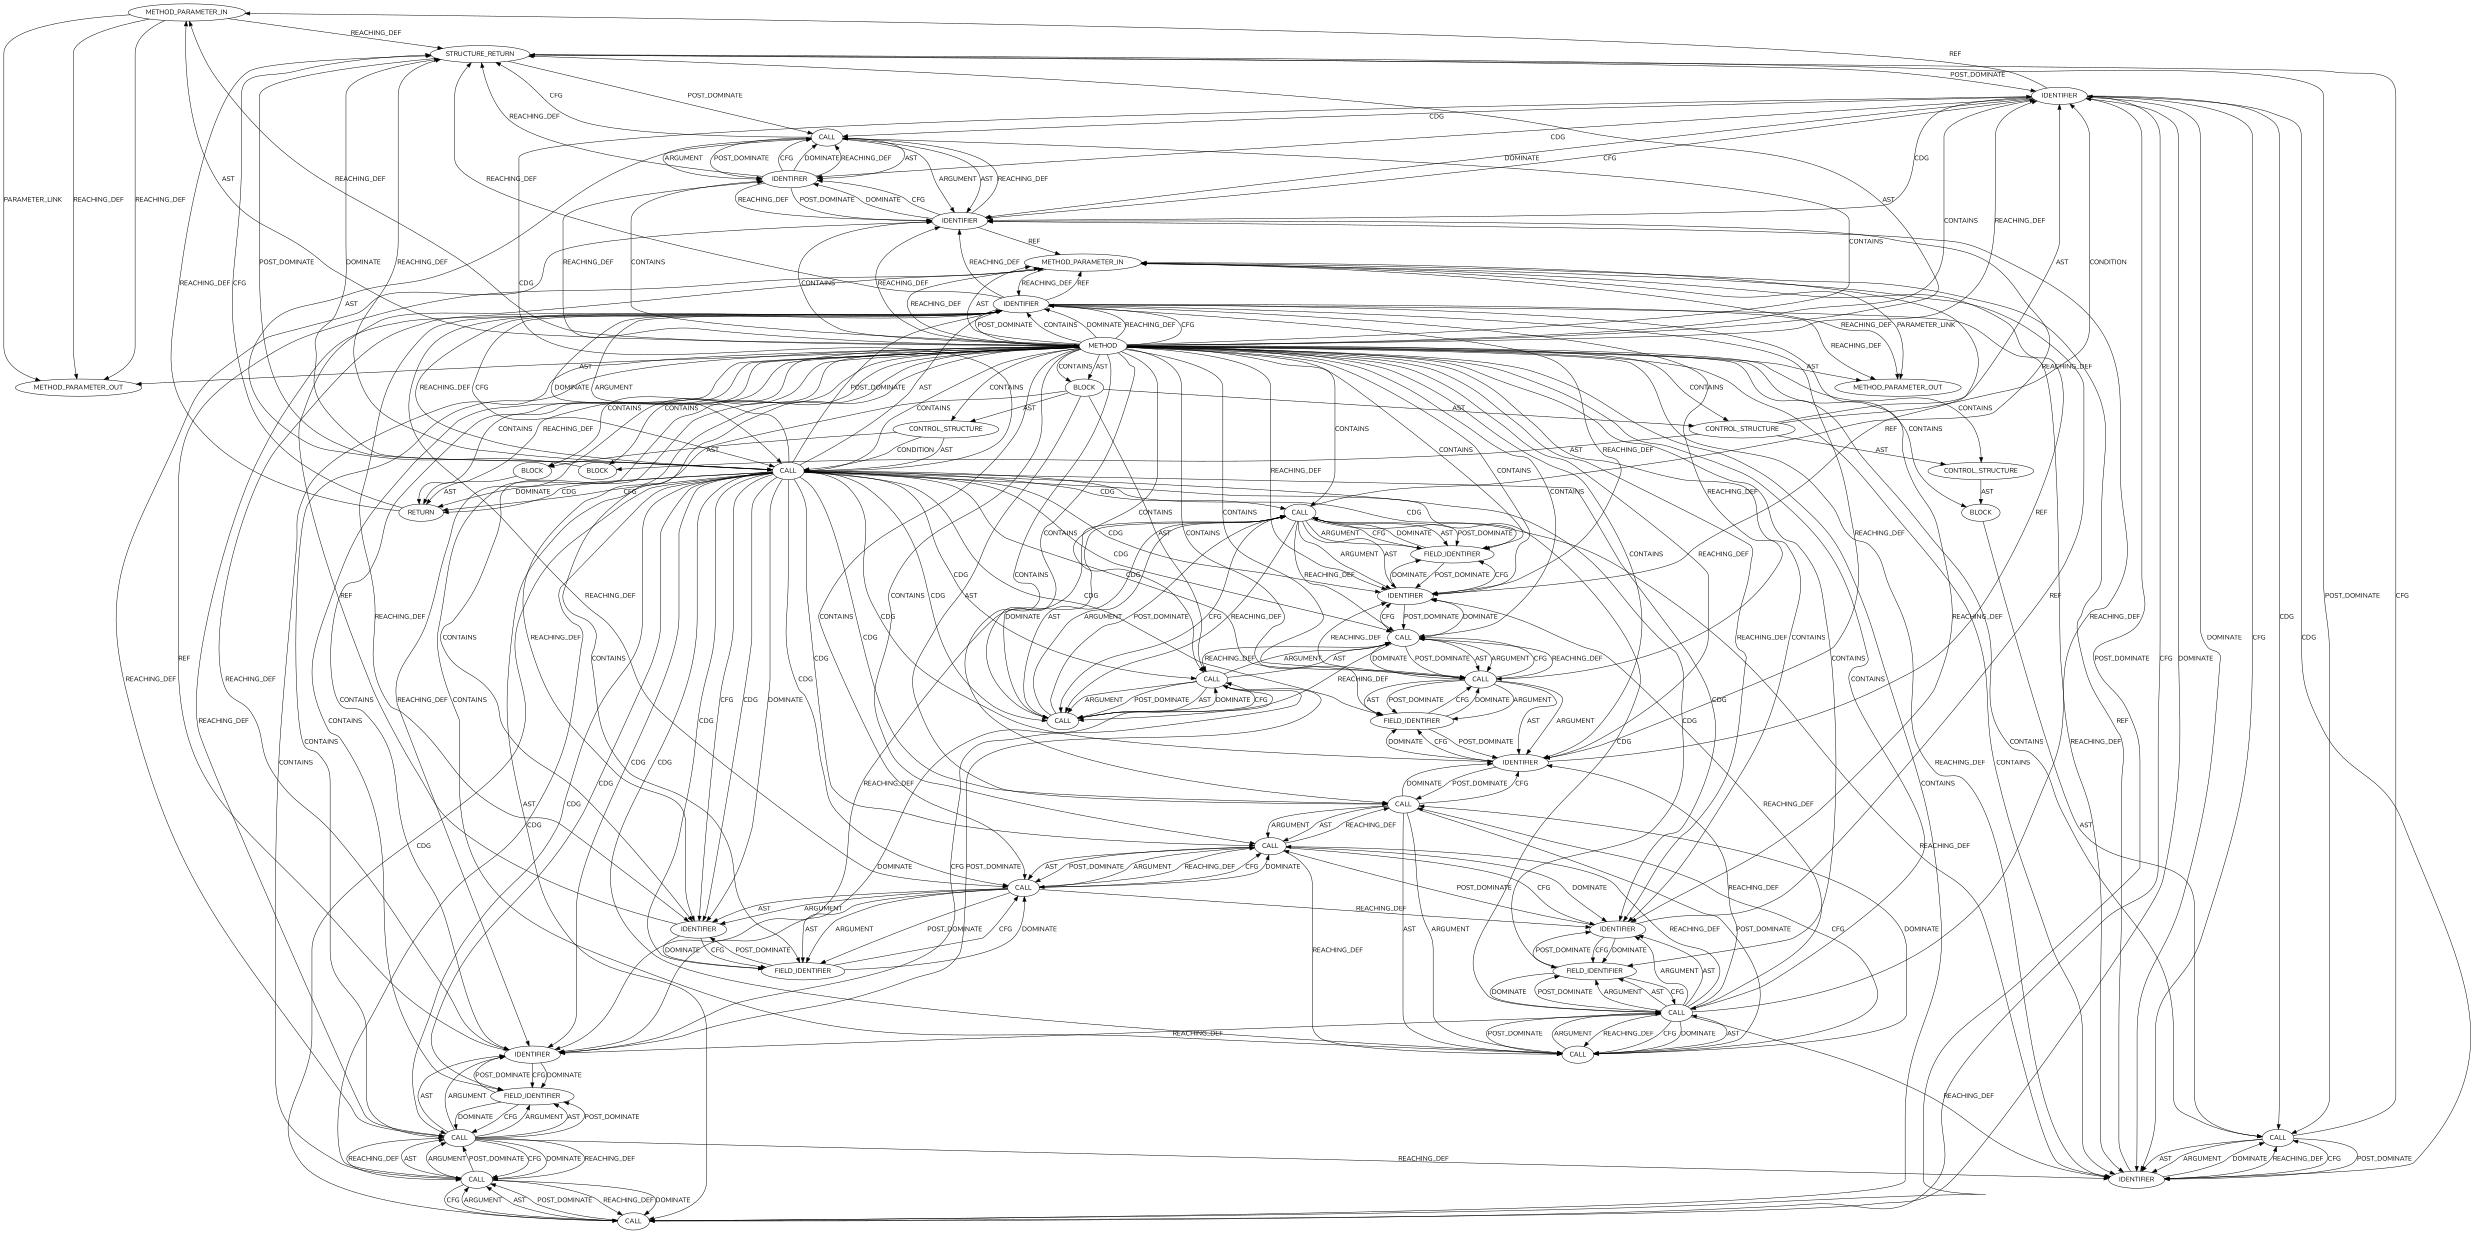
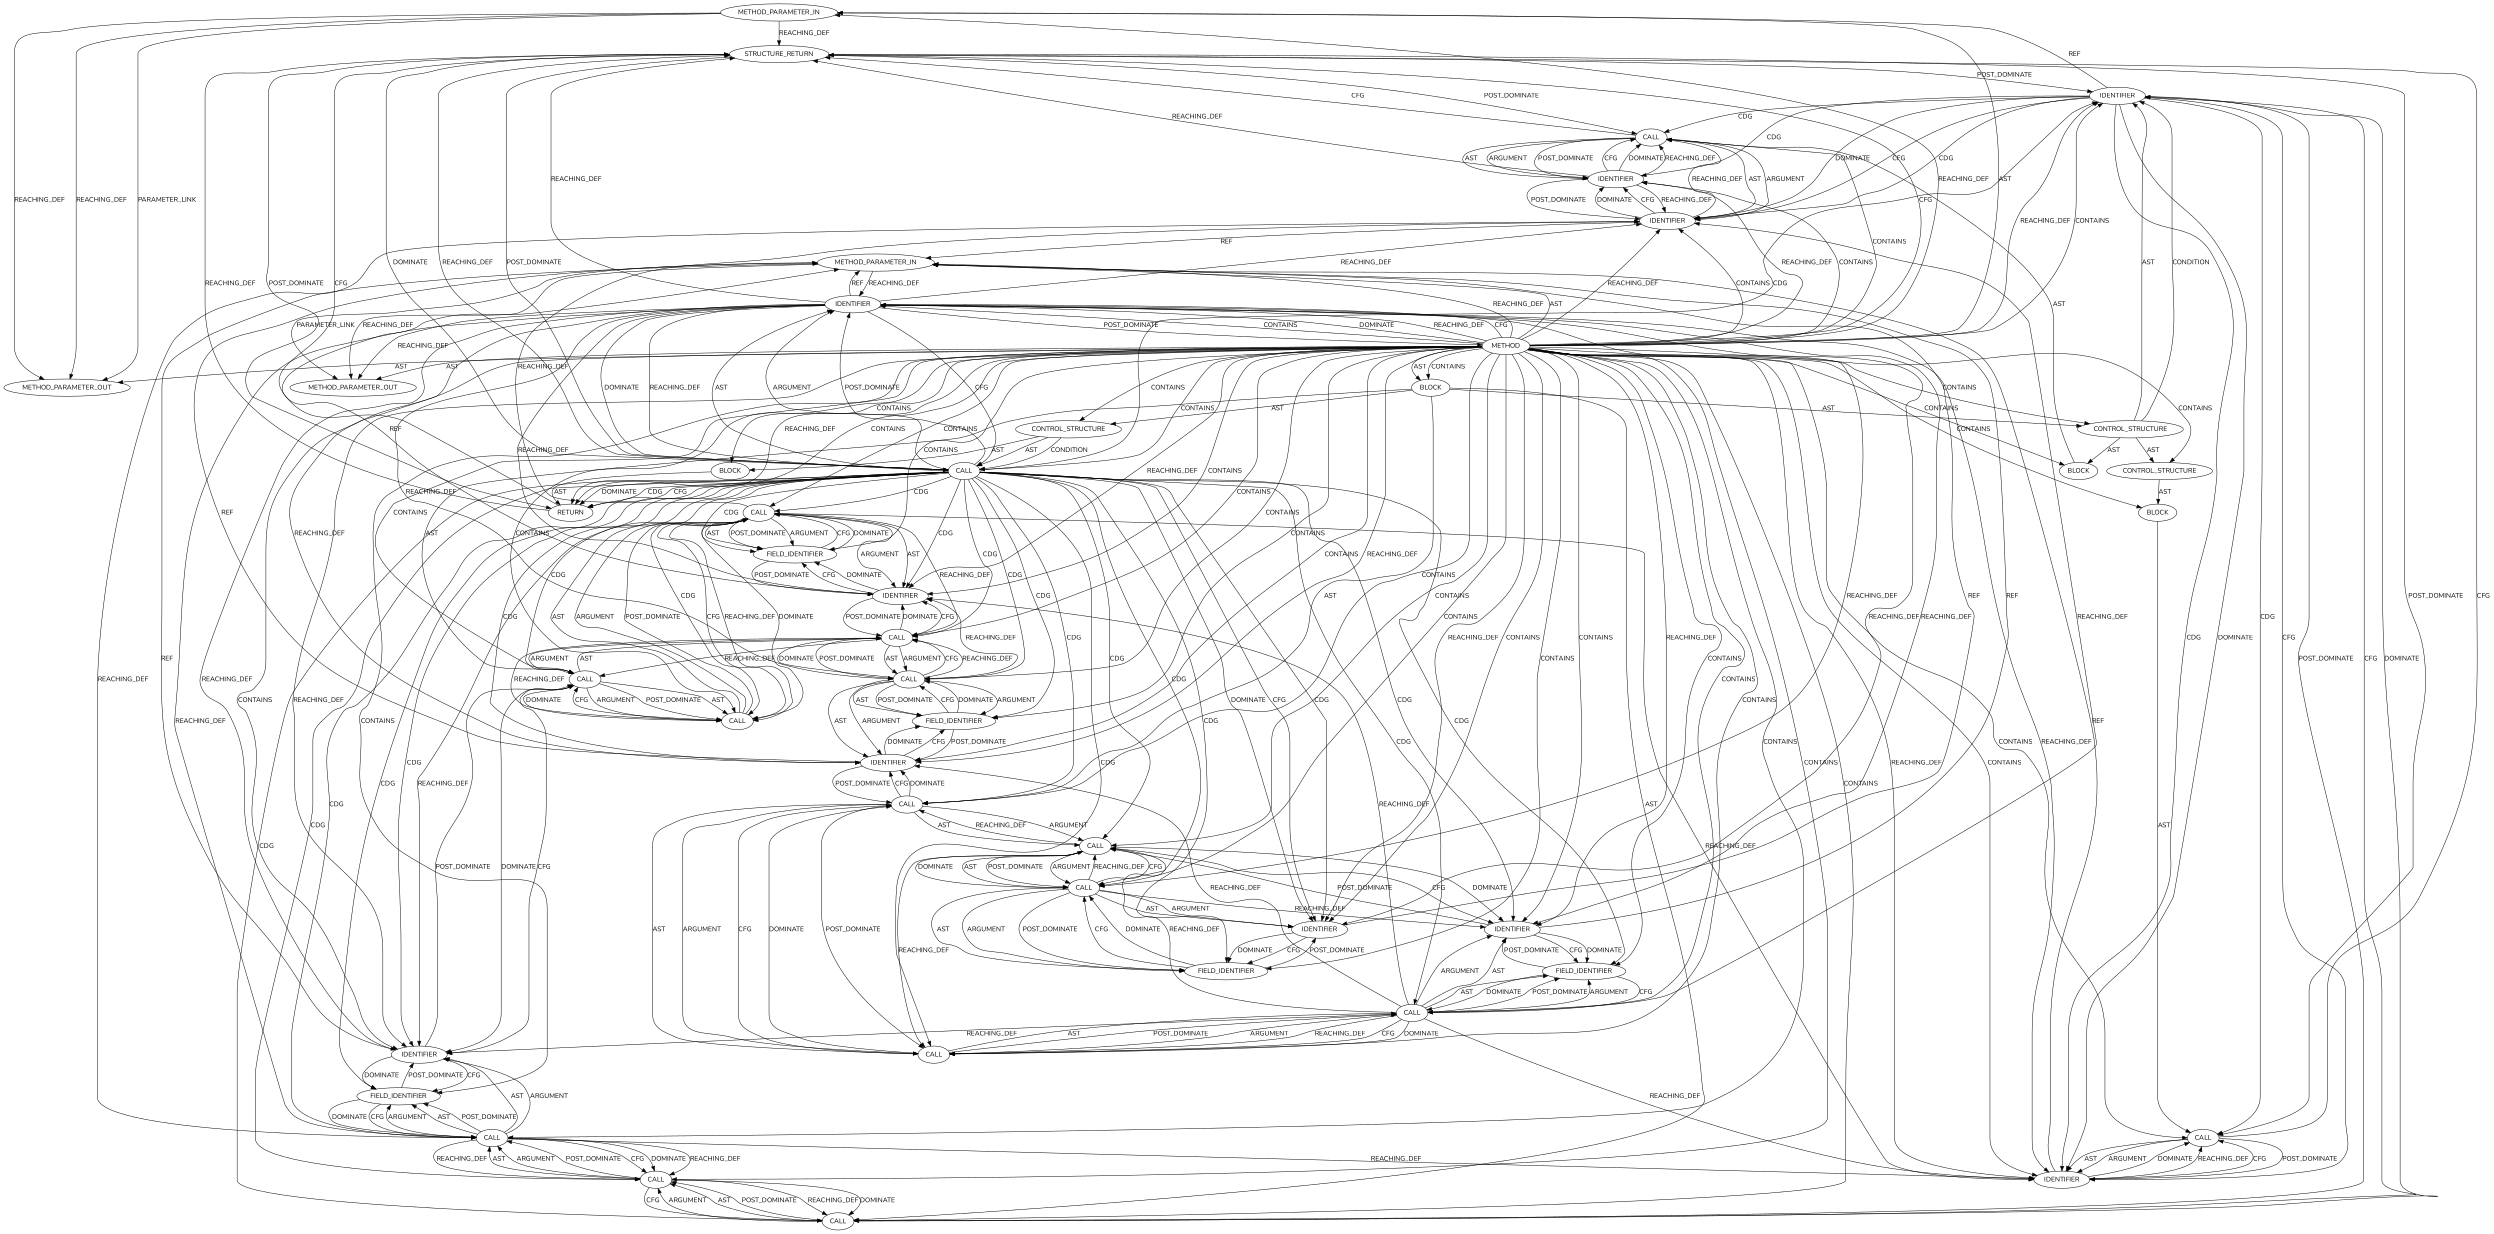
(1889, 200) -> (1926, 200)
none -> (268, 202)
